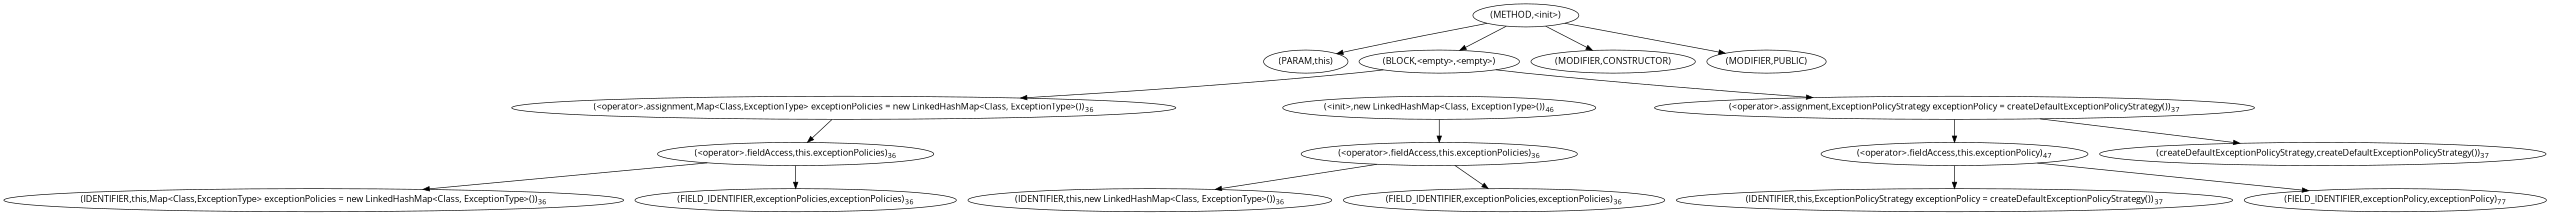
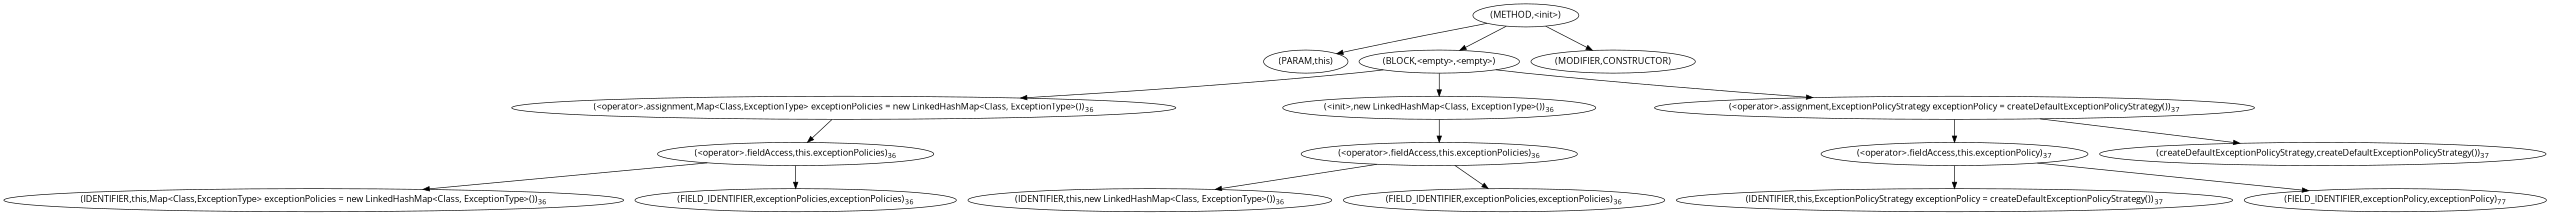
(1767, 62) -> none
none -> (1439, 82)
(1550, 107) -> (1550, 107)
(2048, 153) -> (2048, 153)
